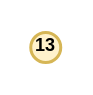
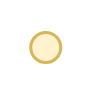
(46, 46) -> none
